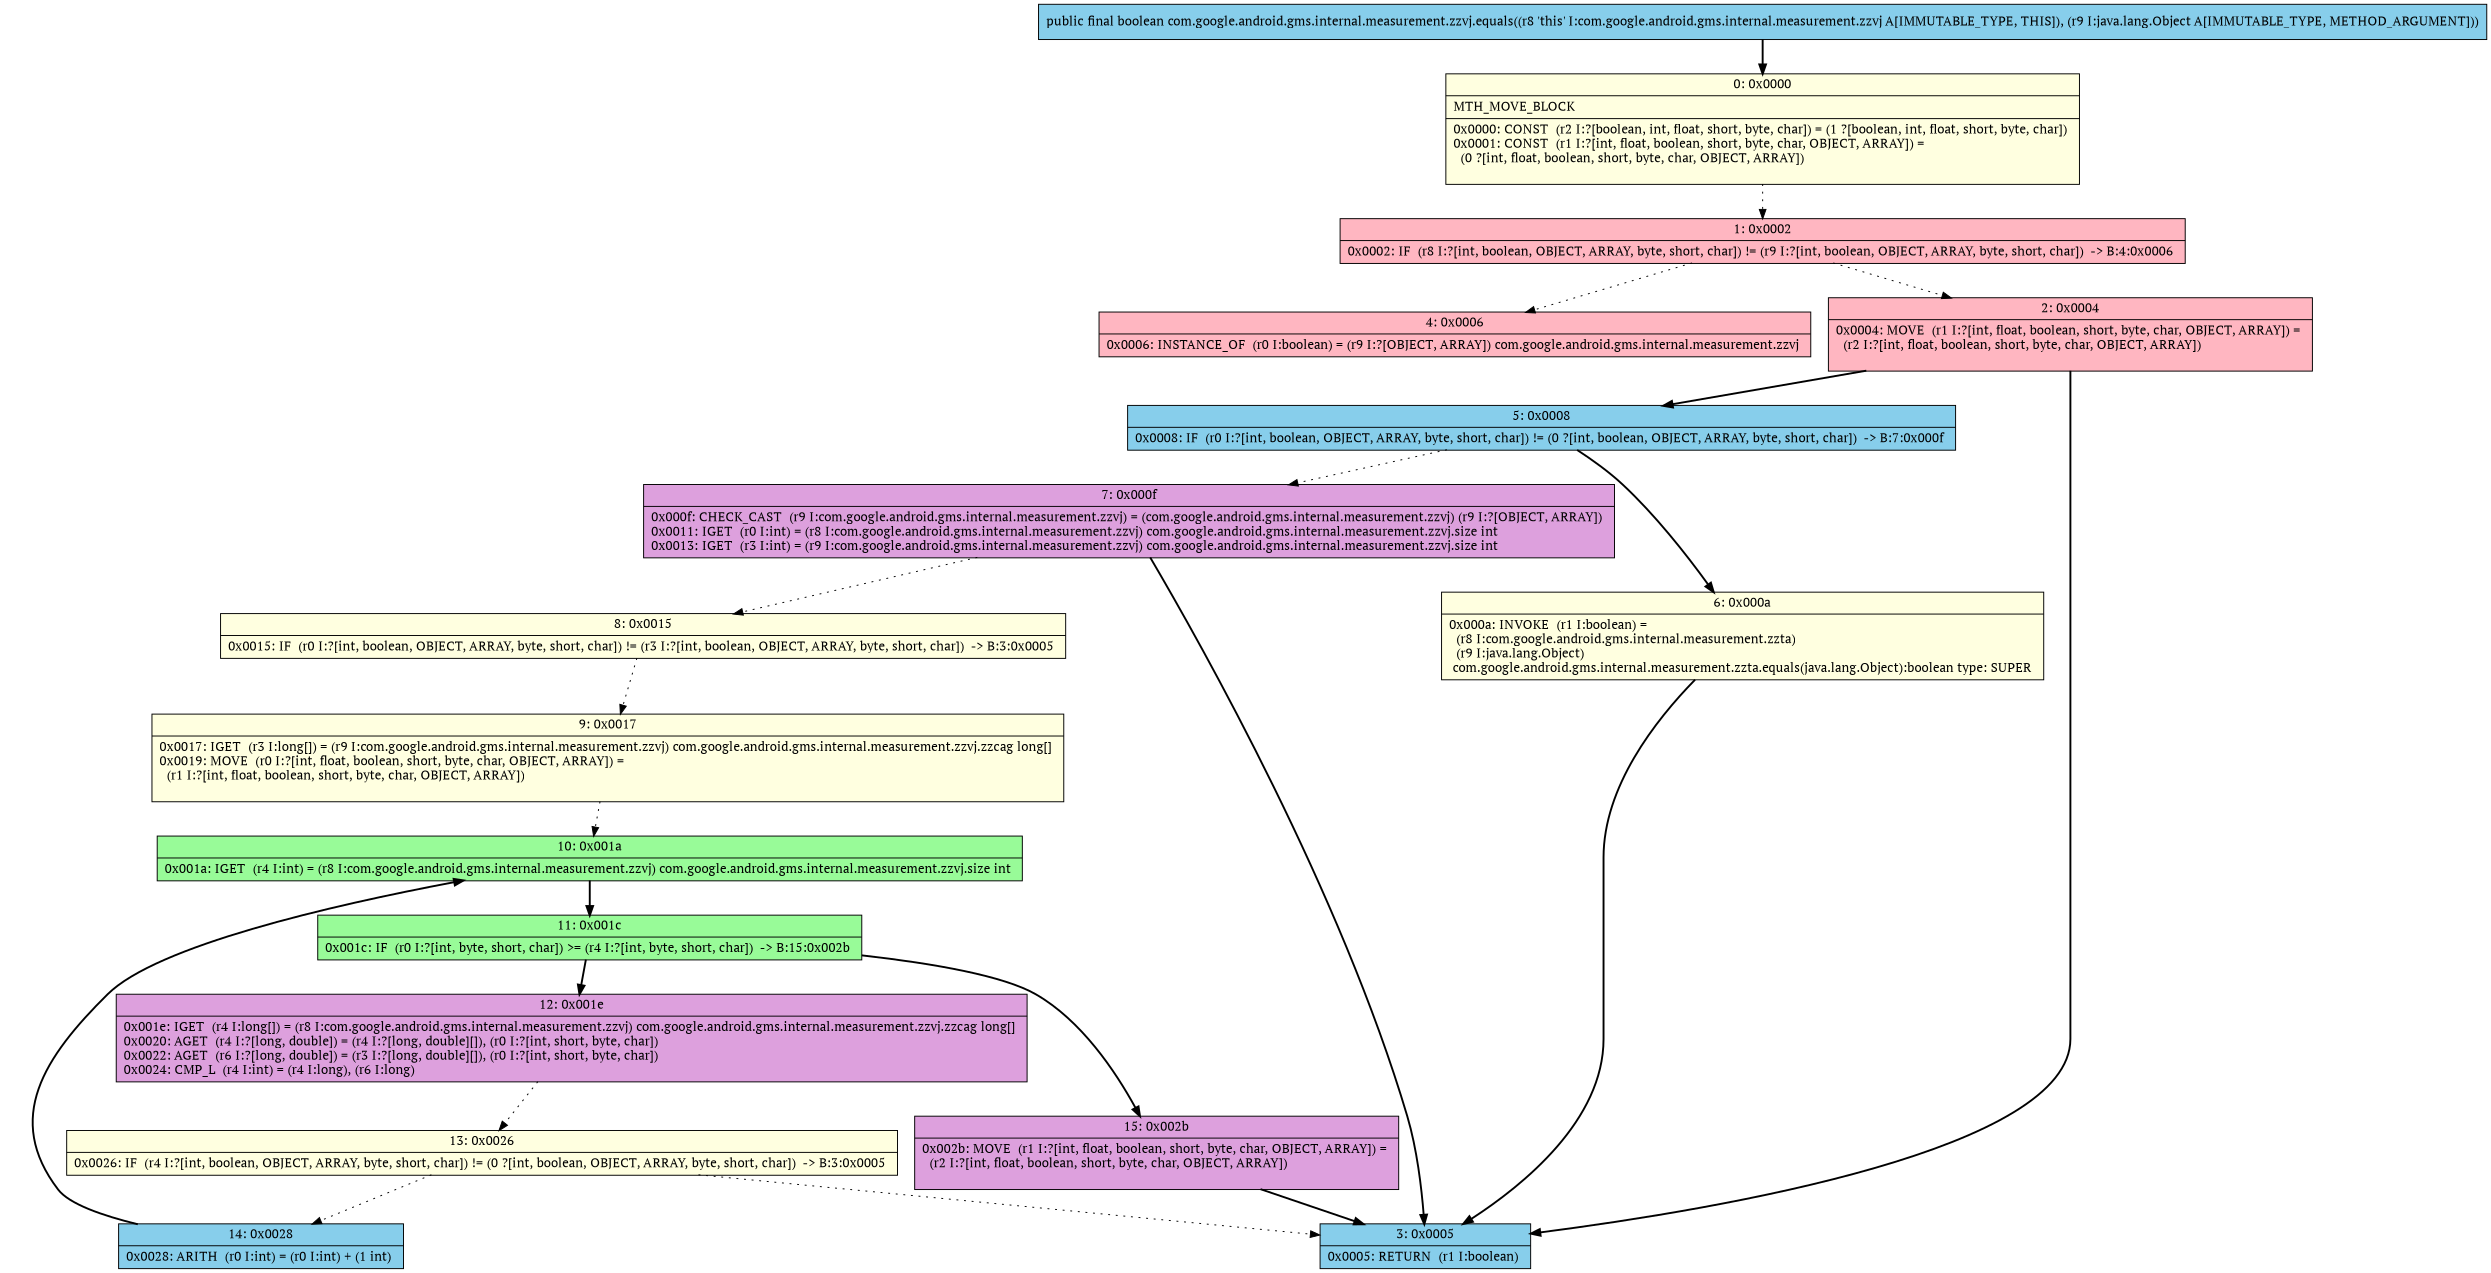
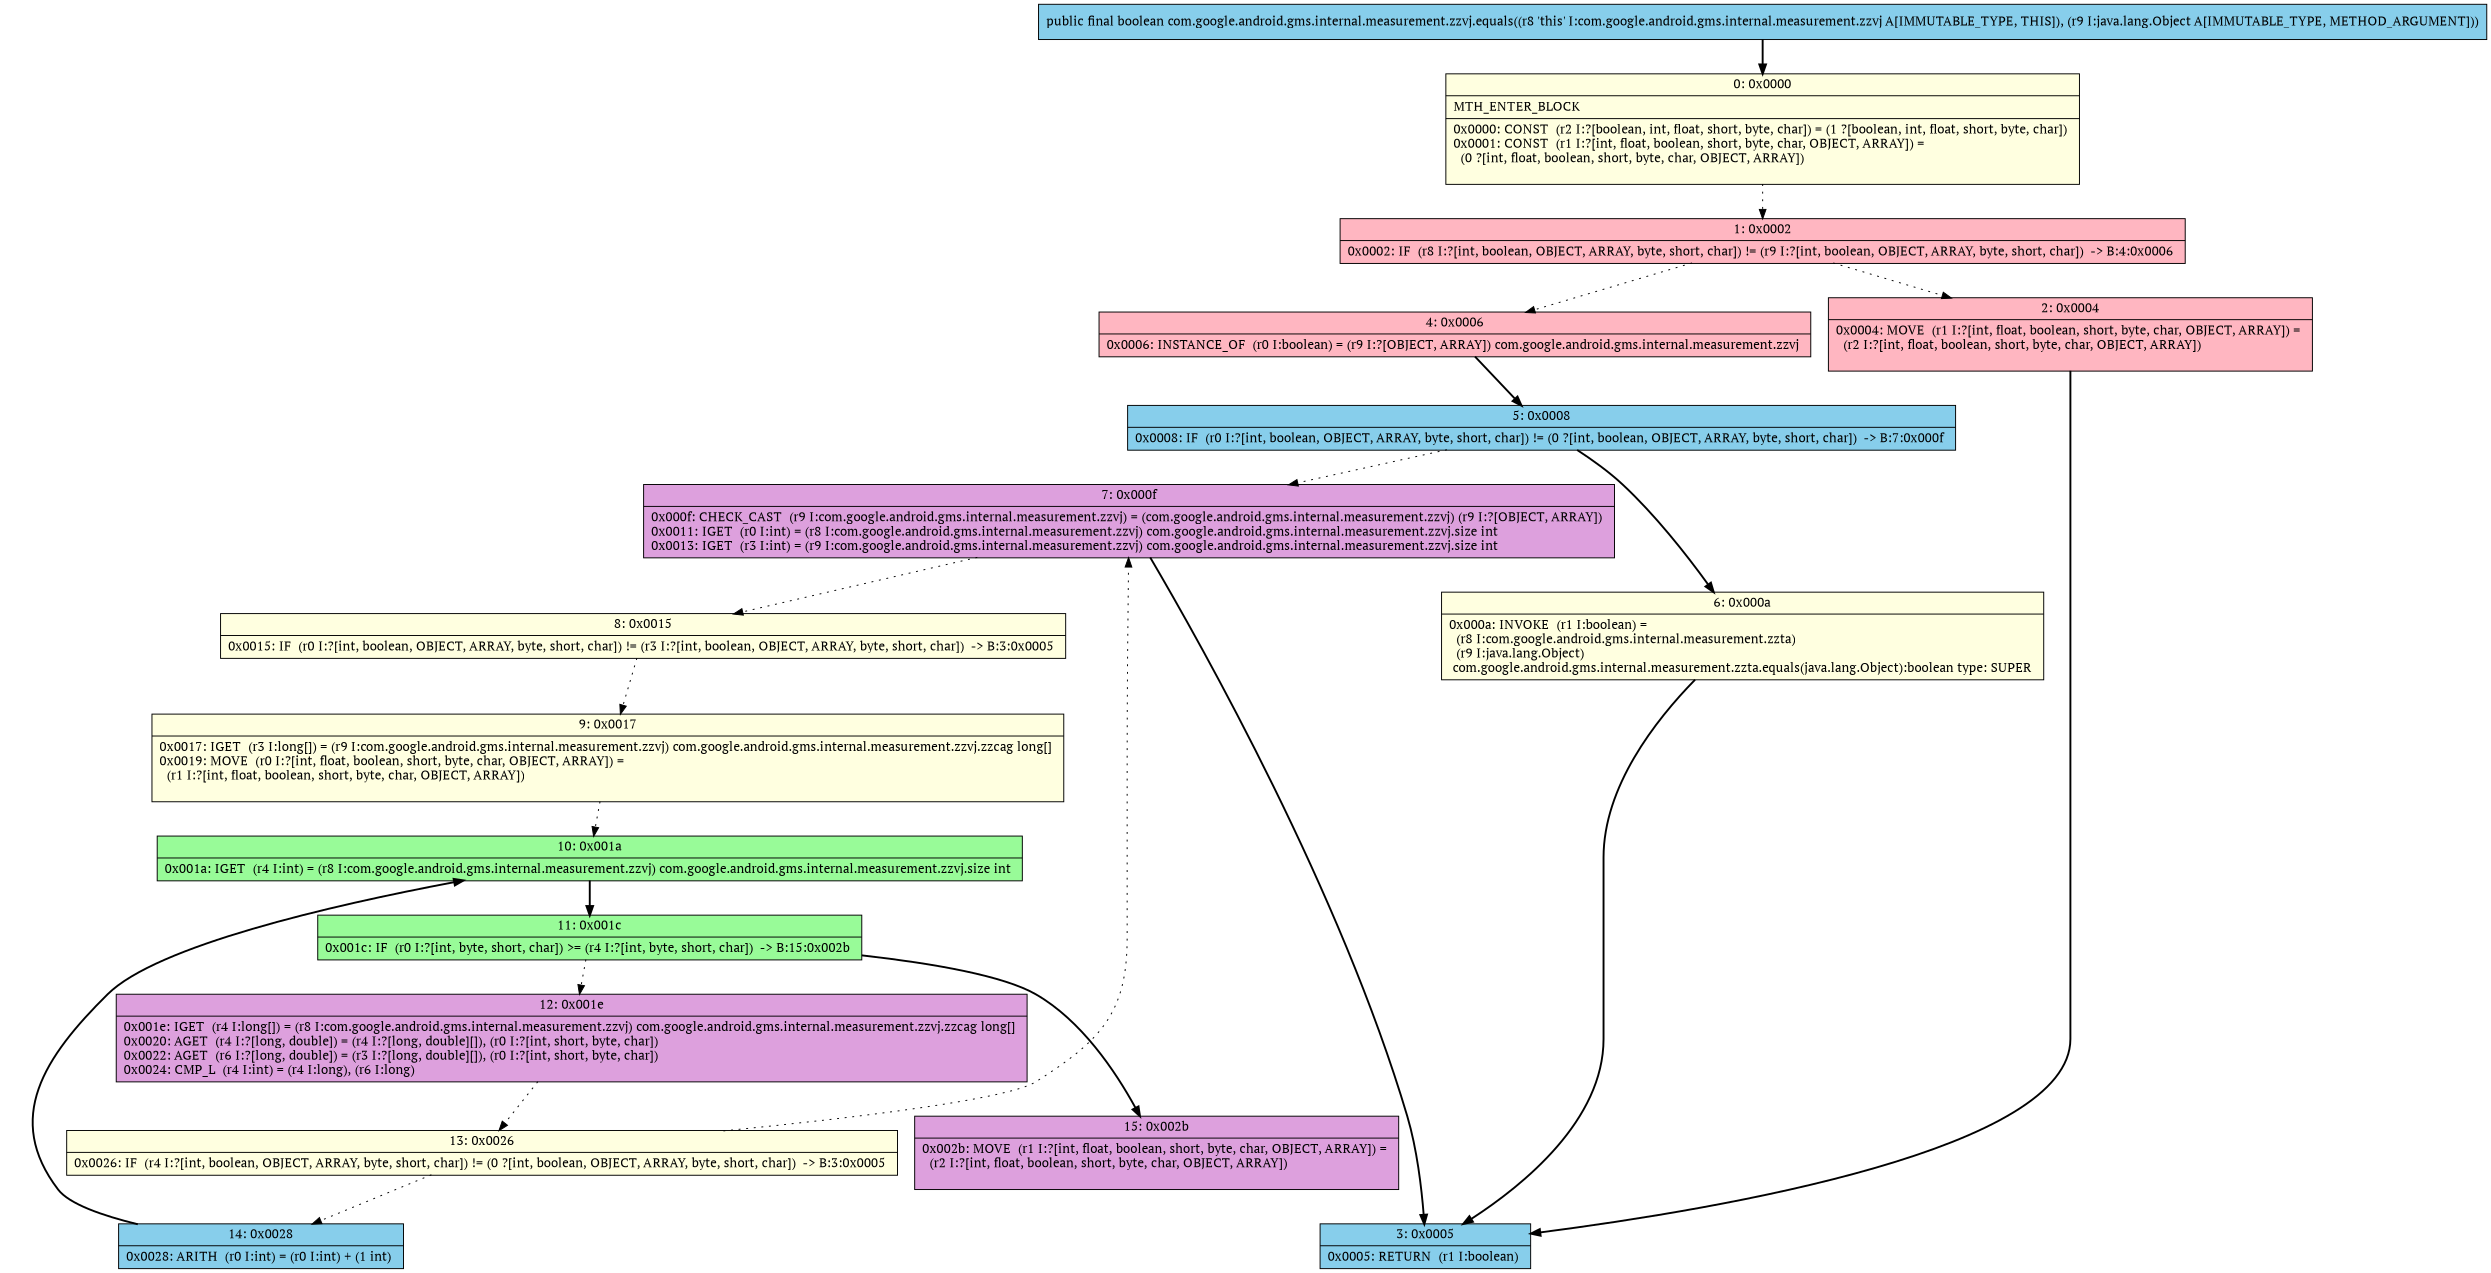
(1514, 107) -> (1517, 107)
(1769, 387) -> (1495, 378)
(584, 972) -> (584, 972)
(1004, 1204) -> (1117, 1000)
(1308, 1205) -> none
